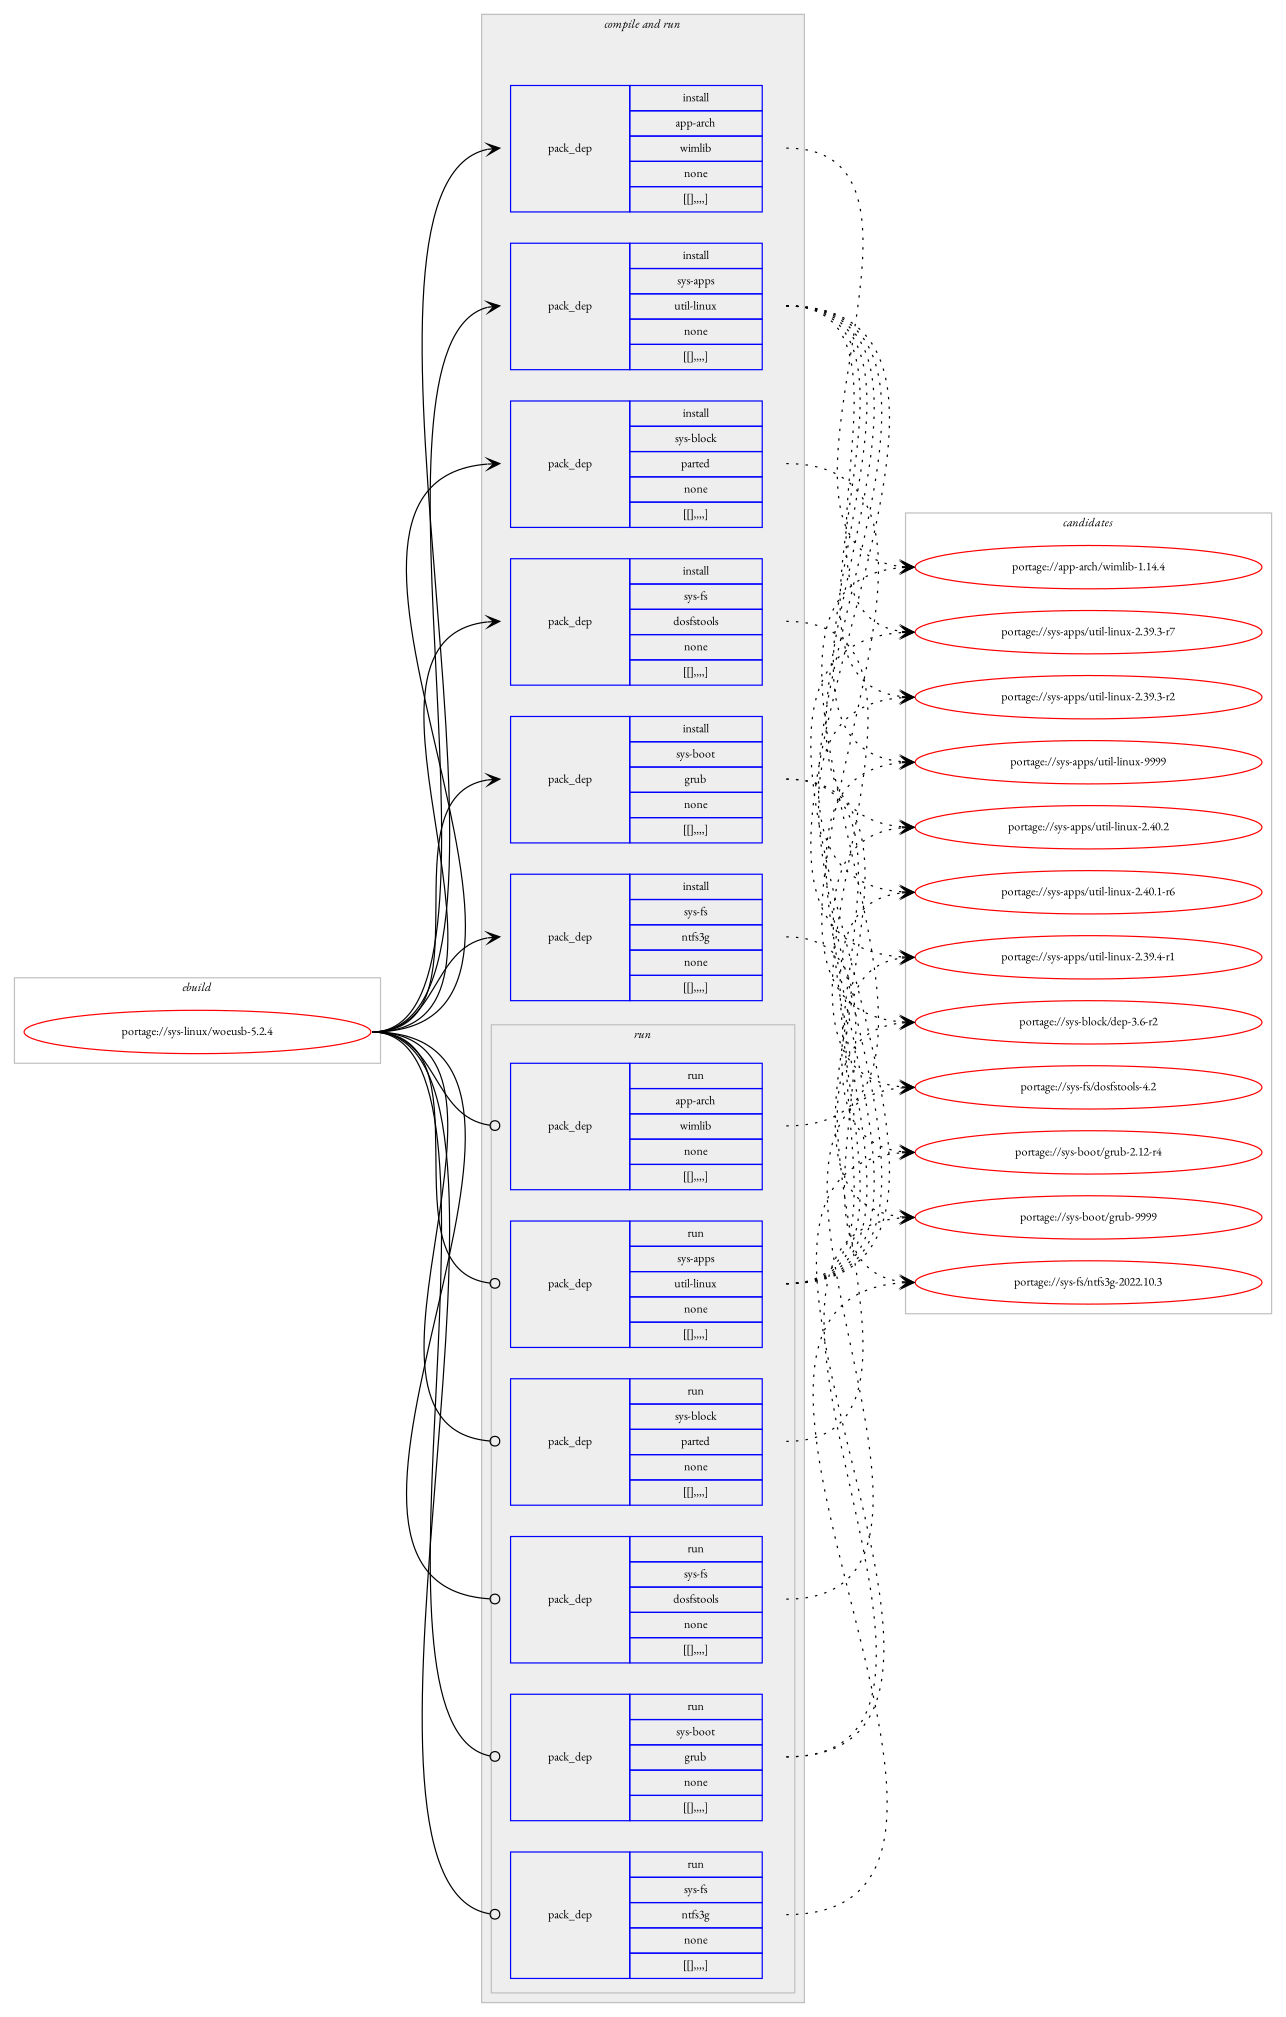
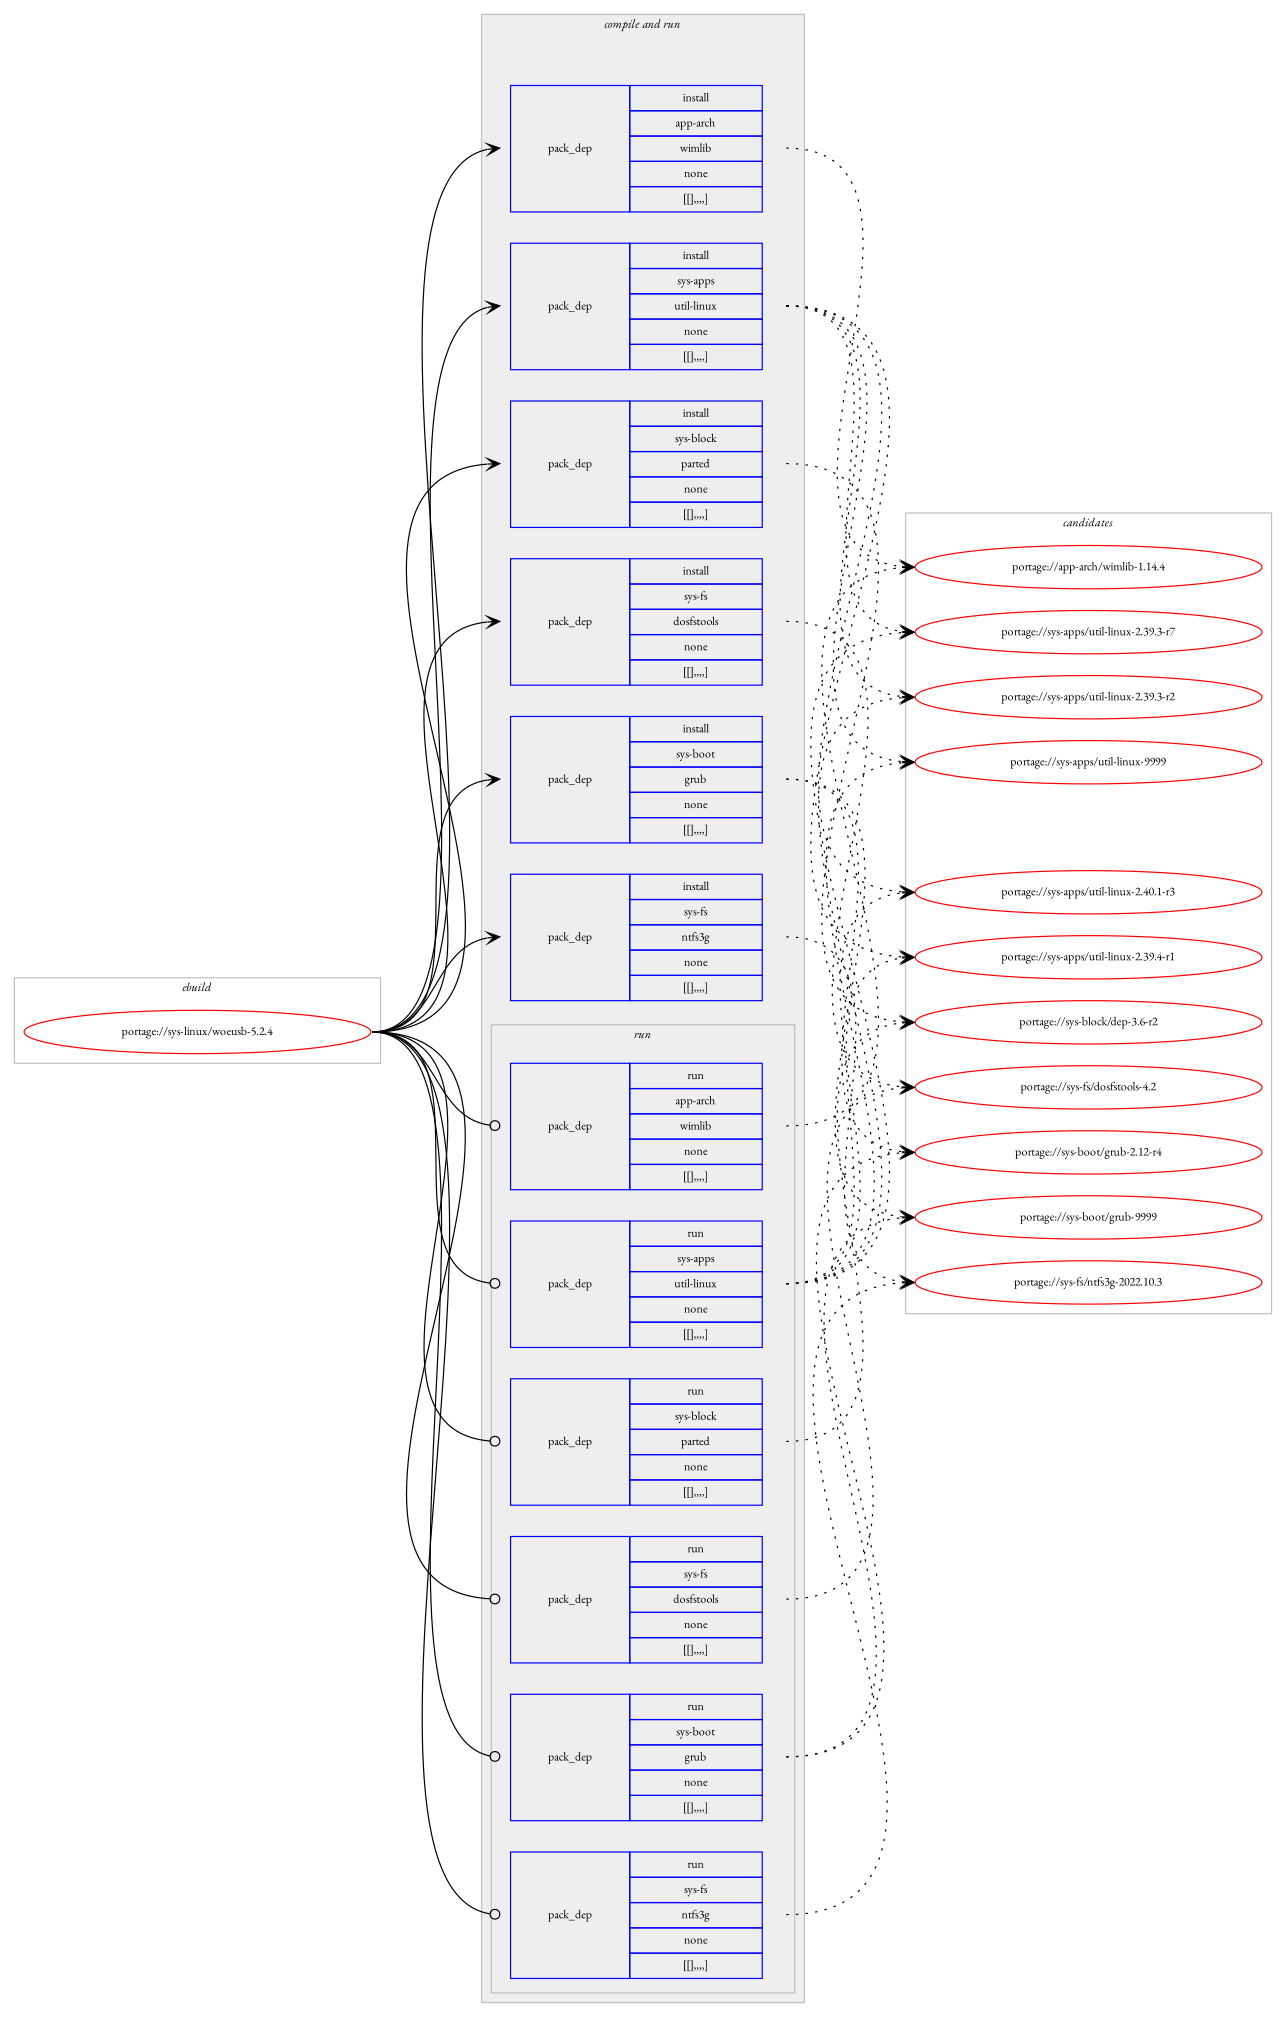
(1089, 827) -> none
(1089, 892) -> (1089, 892)
